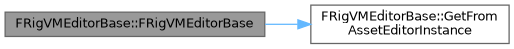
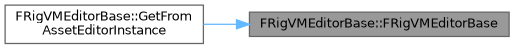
(281, 24) -> (220, 24)
